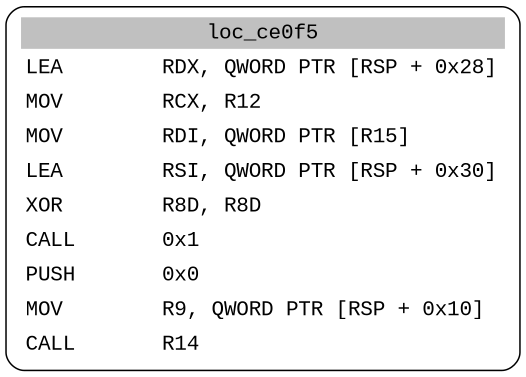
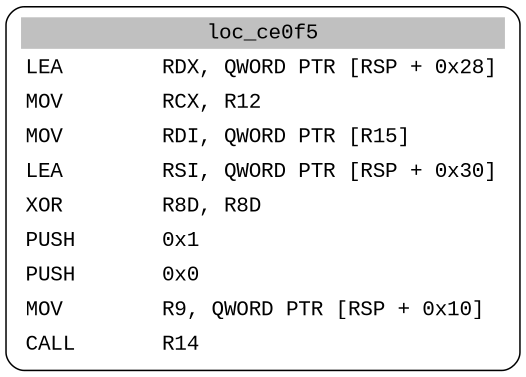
(113, 240) -> (113, 240)
